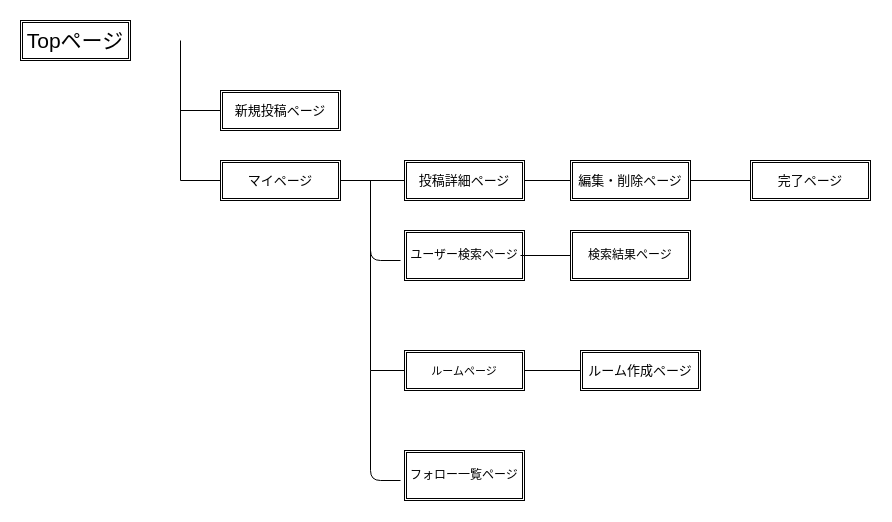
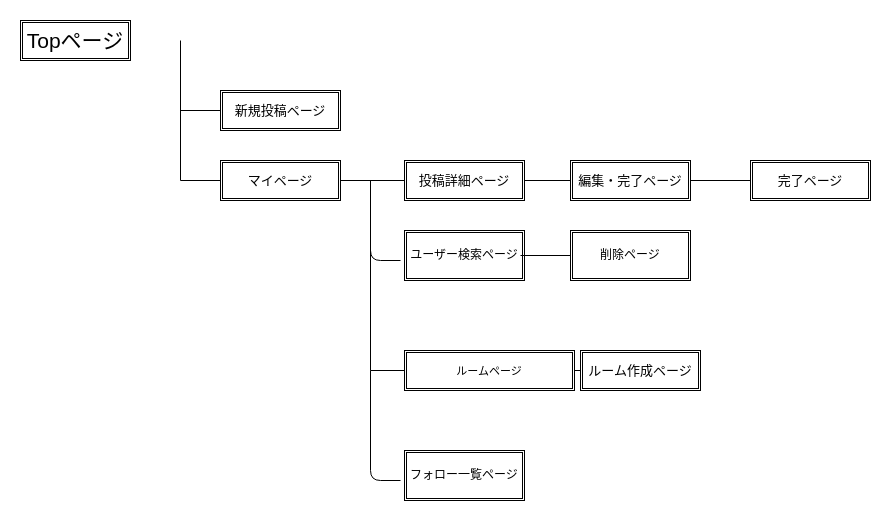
(631, 181) -> (631, 181)
(631, 256) -> (631, 256)
(465, 371) -> (490, 371)
